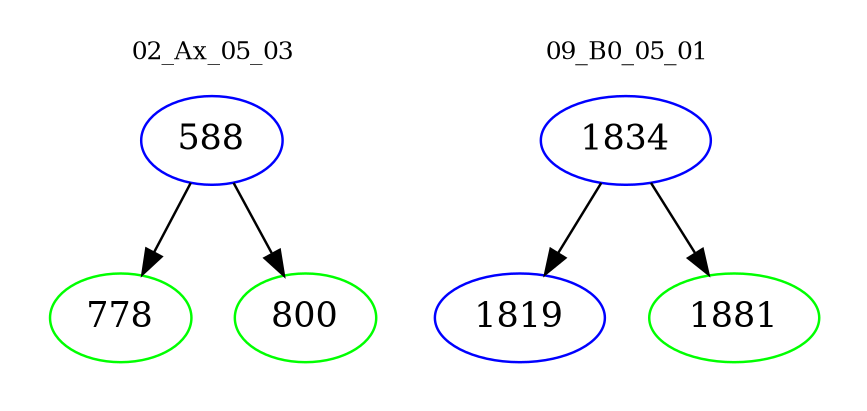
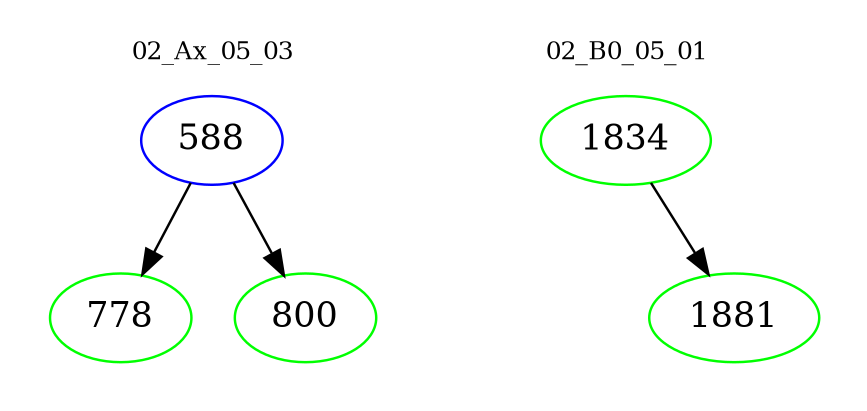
(627, 53) -> (627, 53)
(626, 140) -> (626, 140)
(520, 318) -> none
